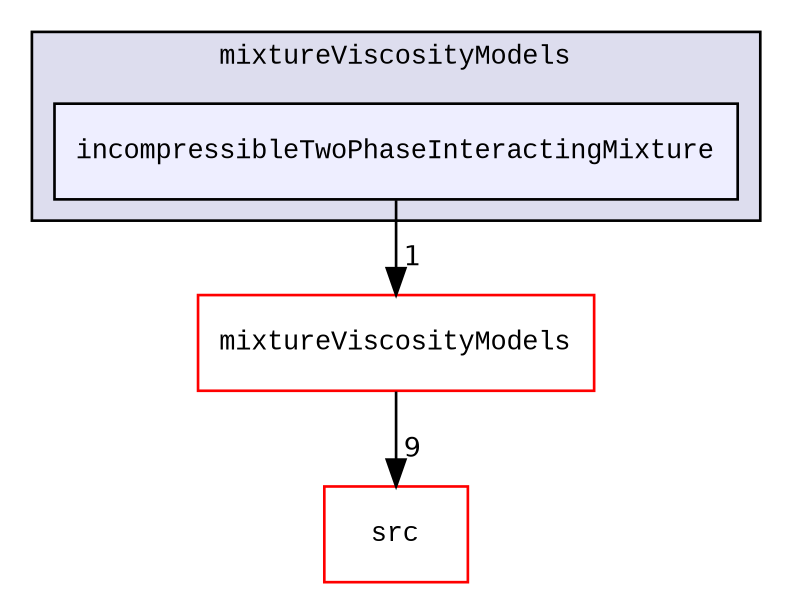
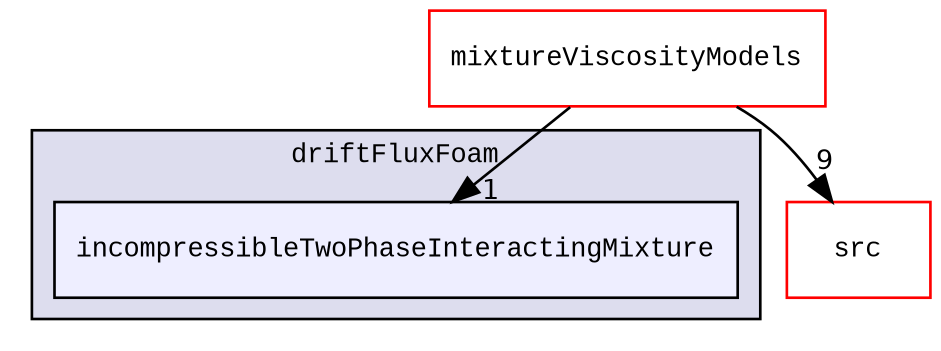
(396, 57) -> (396, 156)
(396, 238) -> (520, 148)
